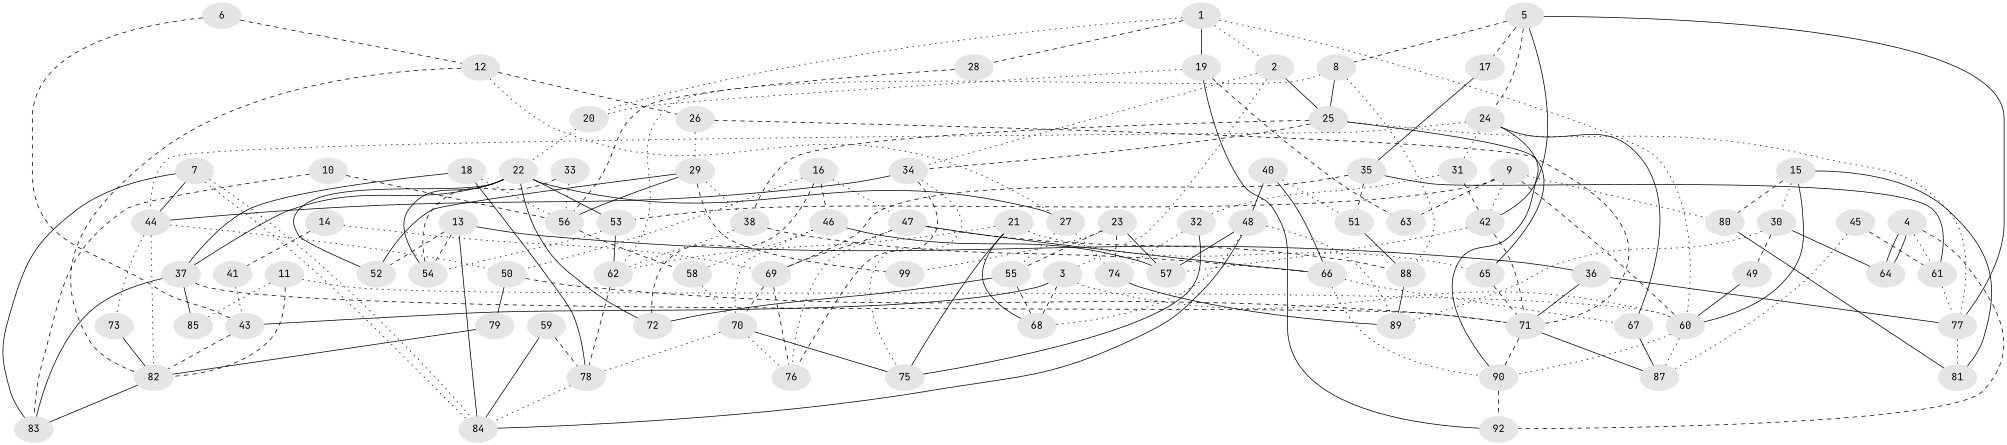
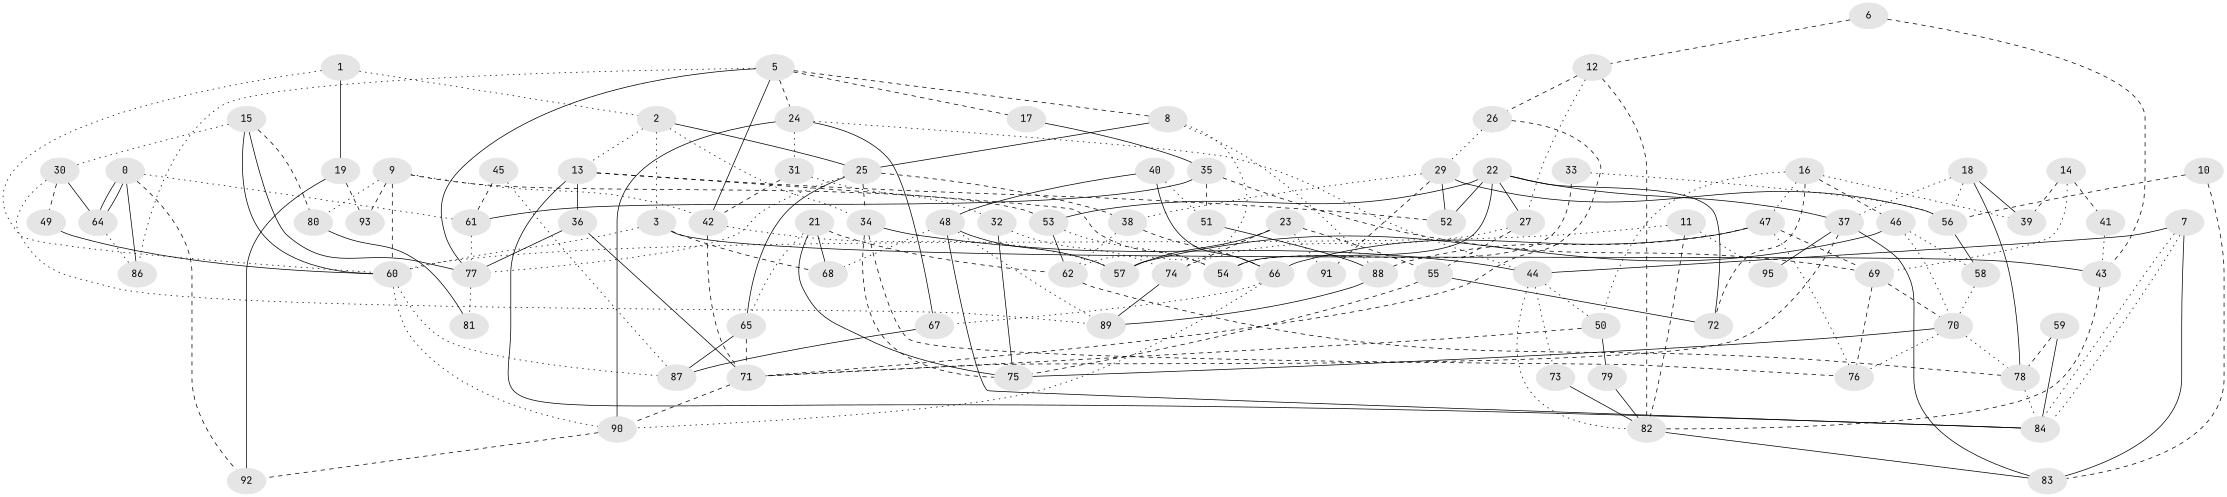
(974, 67) -> none
(589, 119) -> none
none -> (617, 145)
(307, 193) -> (1898, 198)
(1406, 223) -> (365, 223)
(1907, 223) -> (125, 171)
none -> (2027, 223)
(1965, 228) -> (313, 252)
(813, 246) -> (938, 258)
(1038, 248) -> (1479, 248)
(642, 256) -> (1966, 252)
(882, 259) -> (889, 342)
none -> (137, 274)
(905, 274) -> (1326, 274)
(1024, 300) -> (1217, 337)
(193, 326) -> (1768, 274)
(1592, 352) -> (711, 352)
